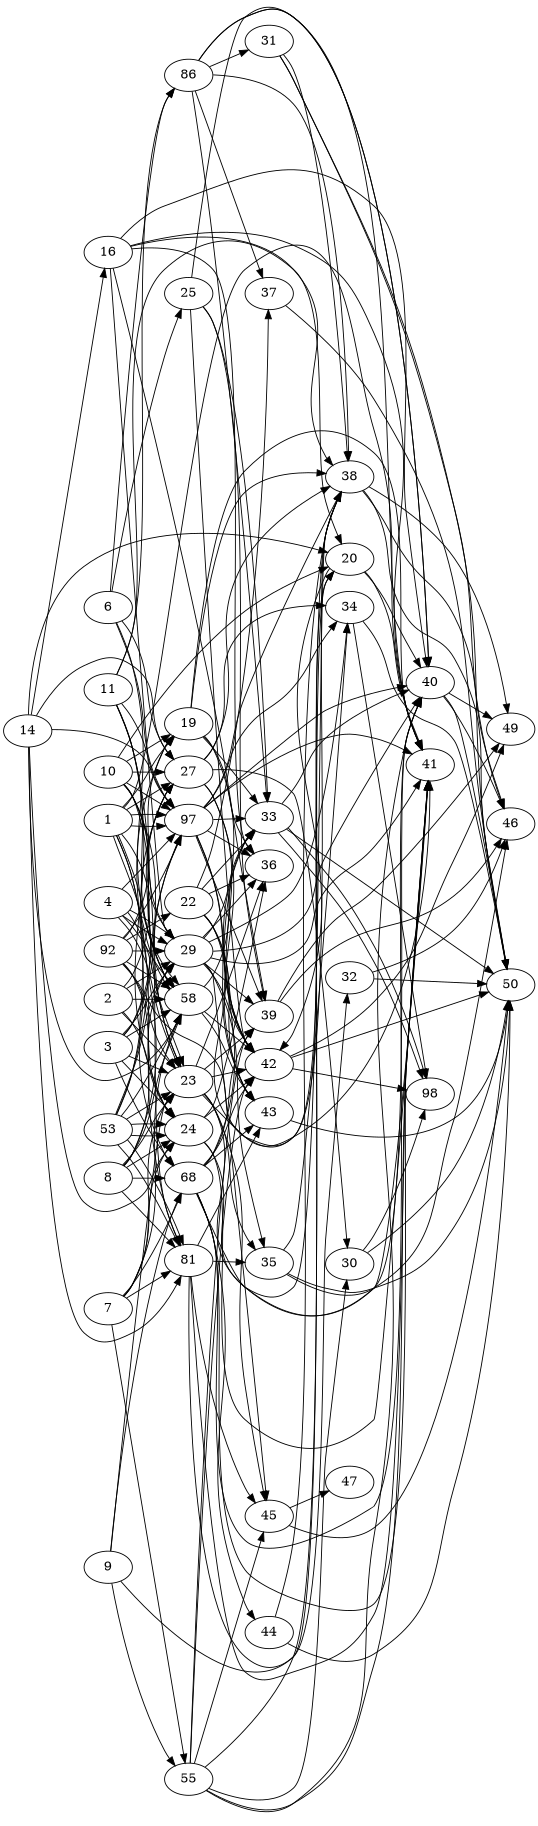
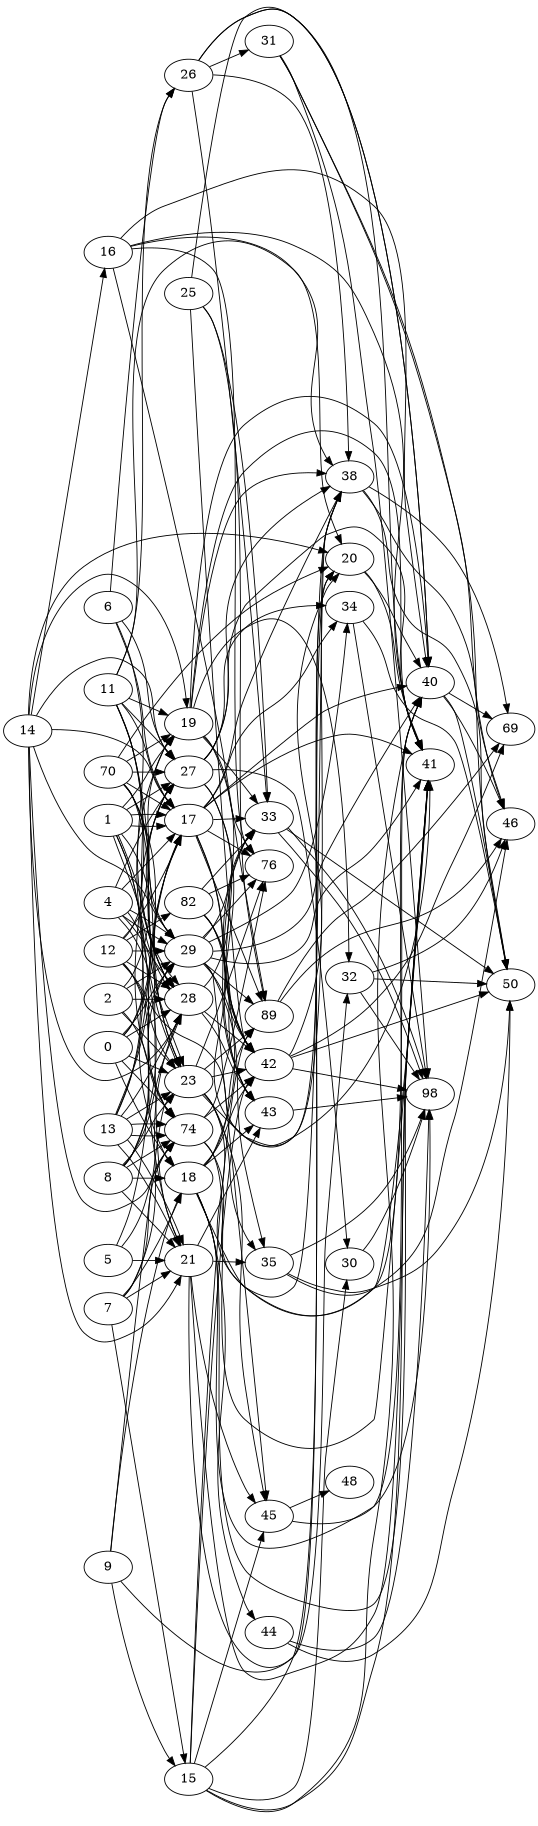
(189, 75) -> (189, 75)
(329, 250) -> (377, 479)
(239, 281) -> (352, 527)
(269, 294) -> none
(153, 398) -> none
none -> (100, 575)
(138, 634) -> (88, 849)
none -> (144, 705)
(349, 720) -> (285, 401)
(299, 722) -> (309, 817)
(511, 729) -> (511, 729)
none -> (150, 733)
none -> (337, 760)
(108, 772) -> (108, 772)
(333, 819) -> (372, 1203)
(189, 820) -> (189, 820)
none -> (139, 838)
(269, 866) -> (269, 866)
(189, 903) -> (189, 903)
(108, 951) -> (108, 951)
(189, 999) -> (189, 999)
(269, 1016) -> (269, 1016)
(304, 1030) -> (412, 1440)
none -> (389, 1034)
(108, 1048) -> (108, 1048)
(434, 1128) -> (345, 1104)
(108, 1130) -> (108, 1130)
(189, 1130) -> (189, 1130)
(465, 1148) -> none
(189, 1178) -> (189, 1178)
(149, 1200) -> none
none -> (108, 1260)
(189, 1260) -> (189, 1260)
(461, 1322) -> (419, 1360)
(350, 1482) -> (350, 1482)
(189, 1779) -> (189, 1779)
